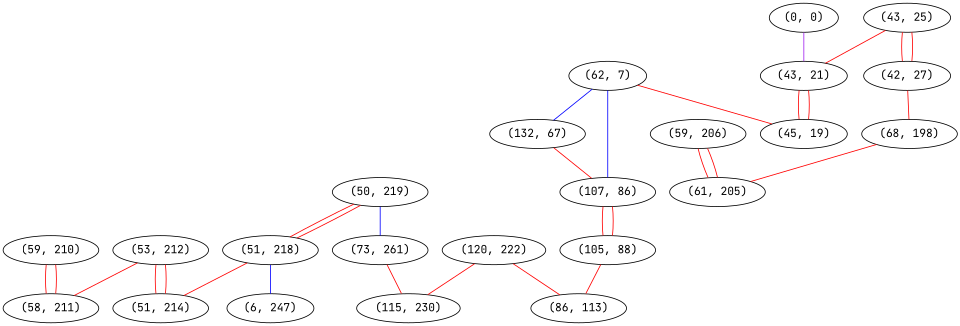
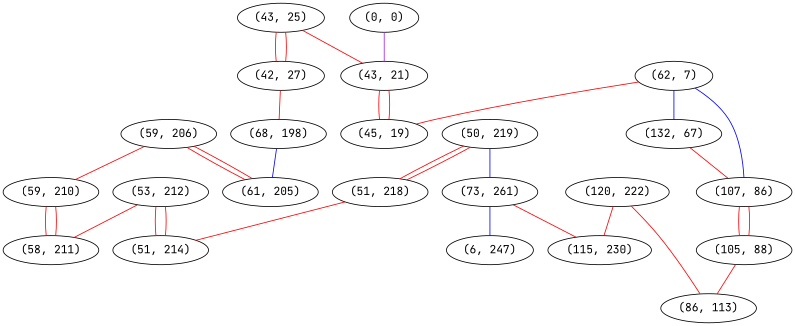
none -> (110, 163)
(814, 163) -> (274, 163)
(270, 279) -> (490, 221)
